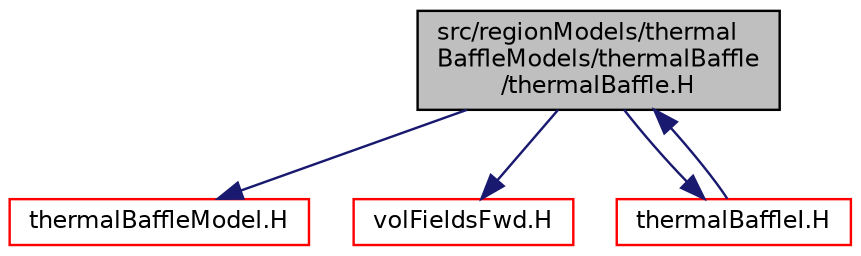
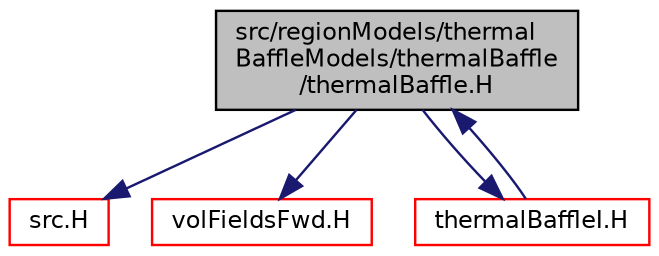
(159, 222) -> (59, 222)
